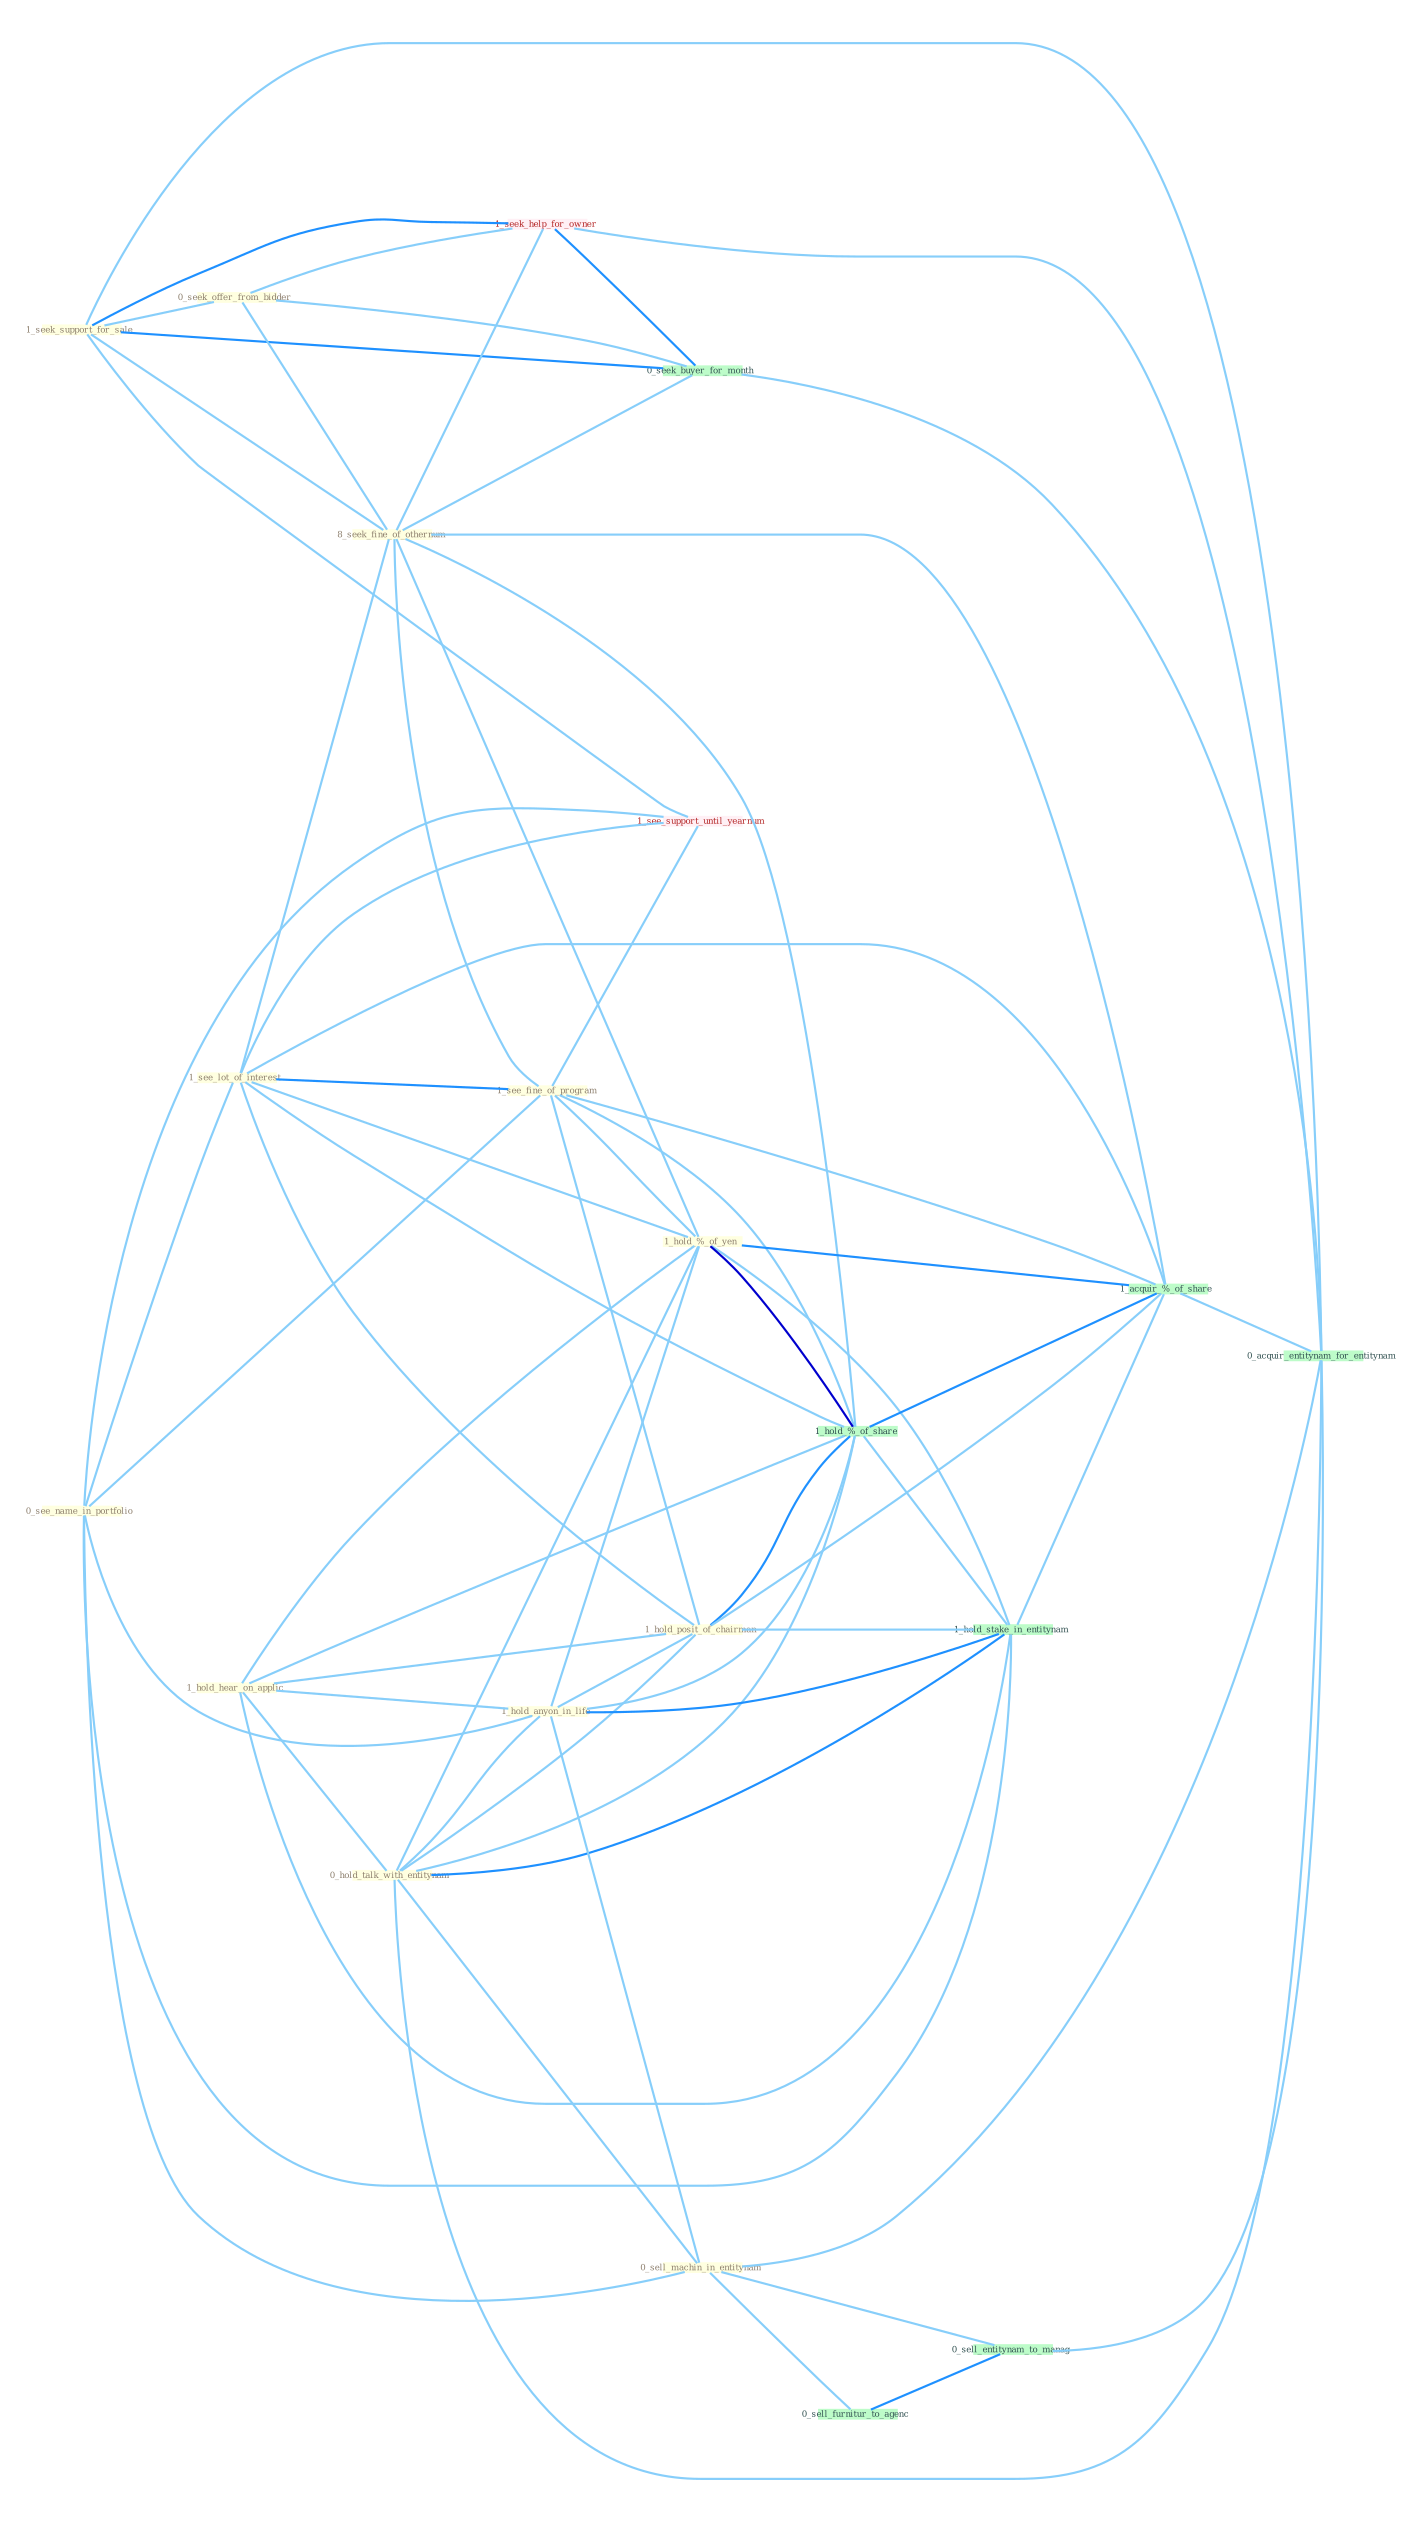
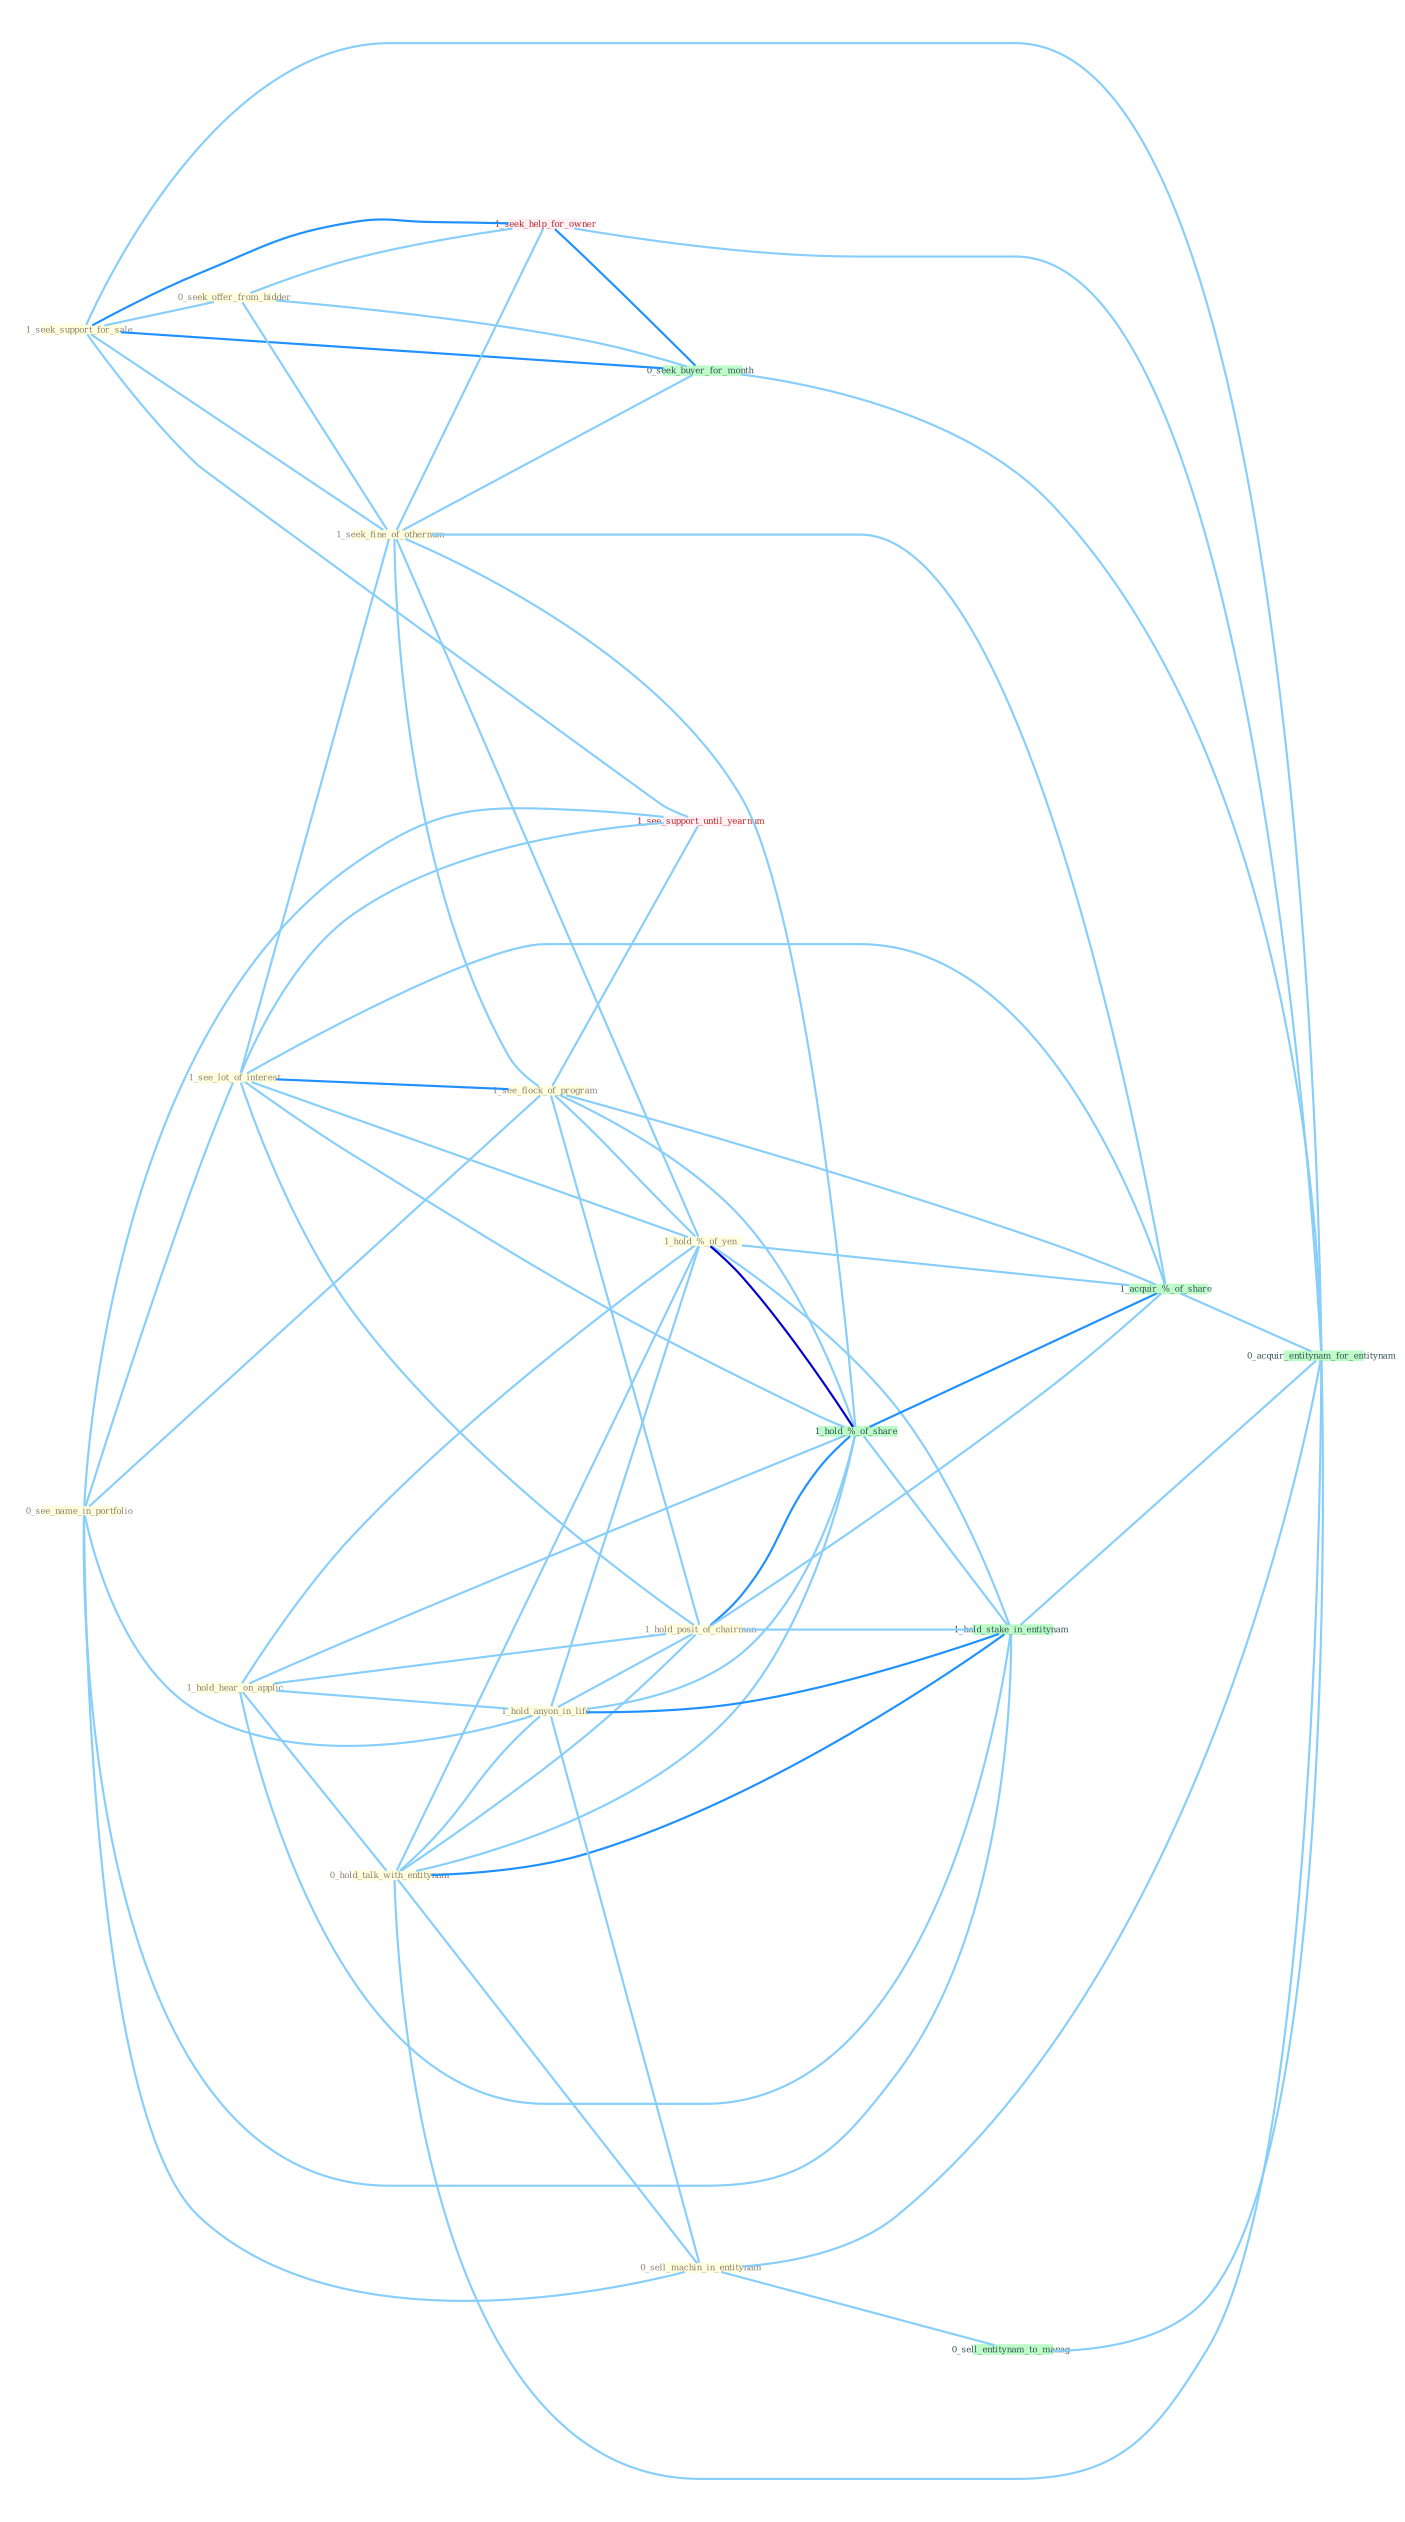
(392, 535) -> (392, 535)
(548, 1091) -> (548, 1091)
(935, 1265) -> (935, 1265)
(1091, 1459) -> (1168, 1493)
(858, 2414) -> none
